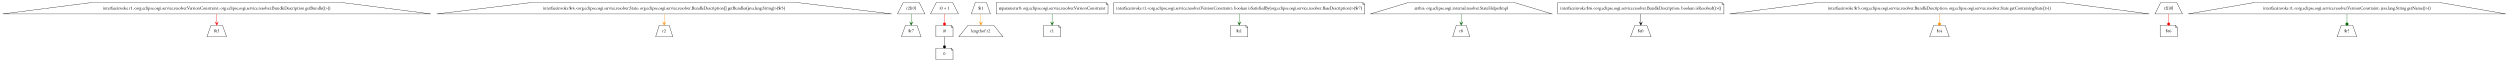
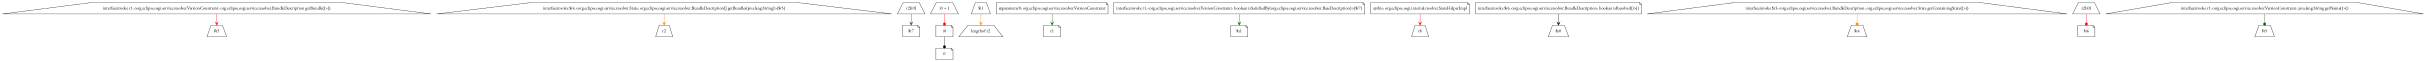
(1461, 8) -> (1420, 8)
(1461, 18) -> (1420, 18)
(911, 31) -> (911, 31)
